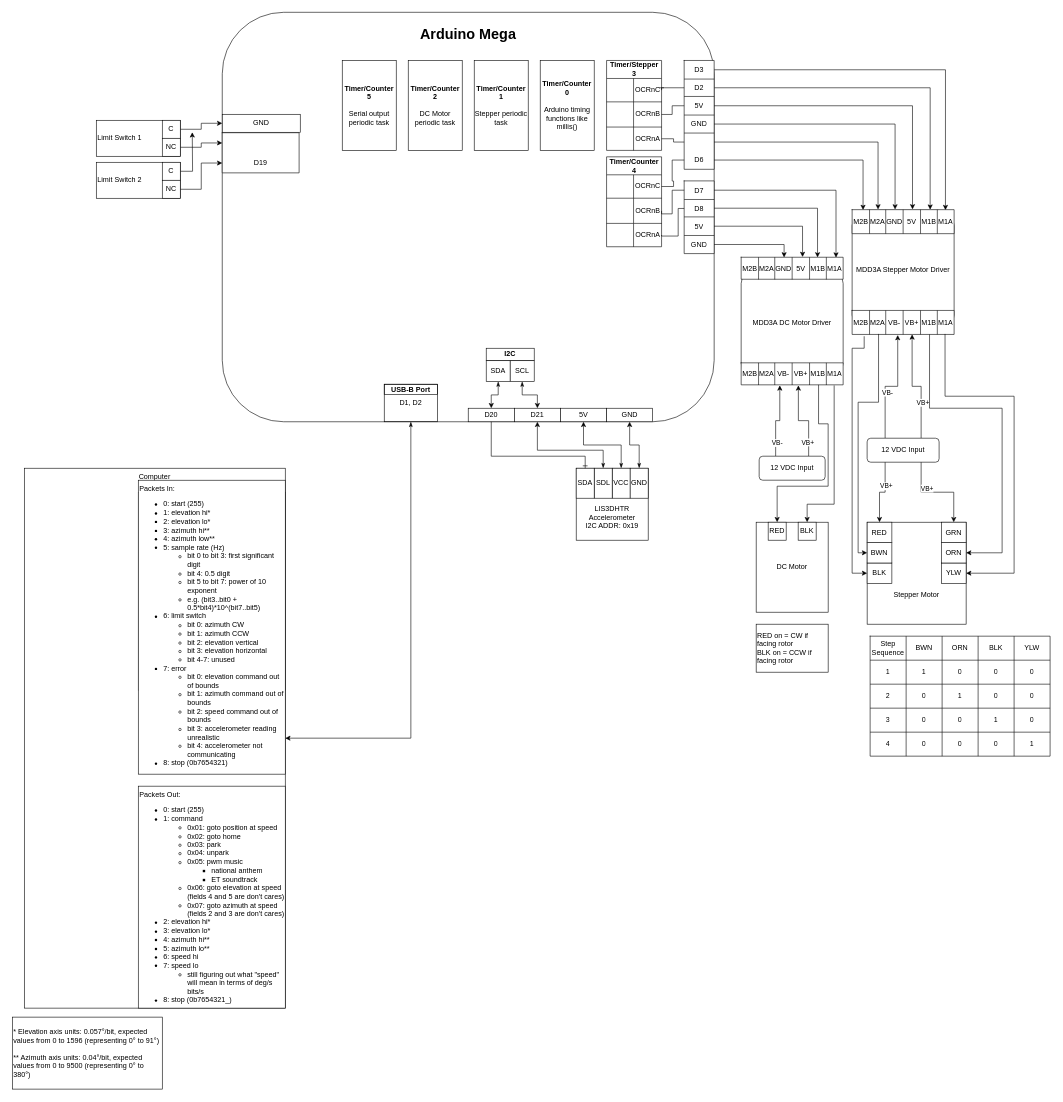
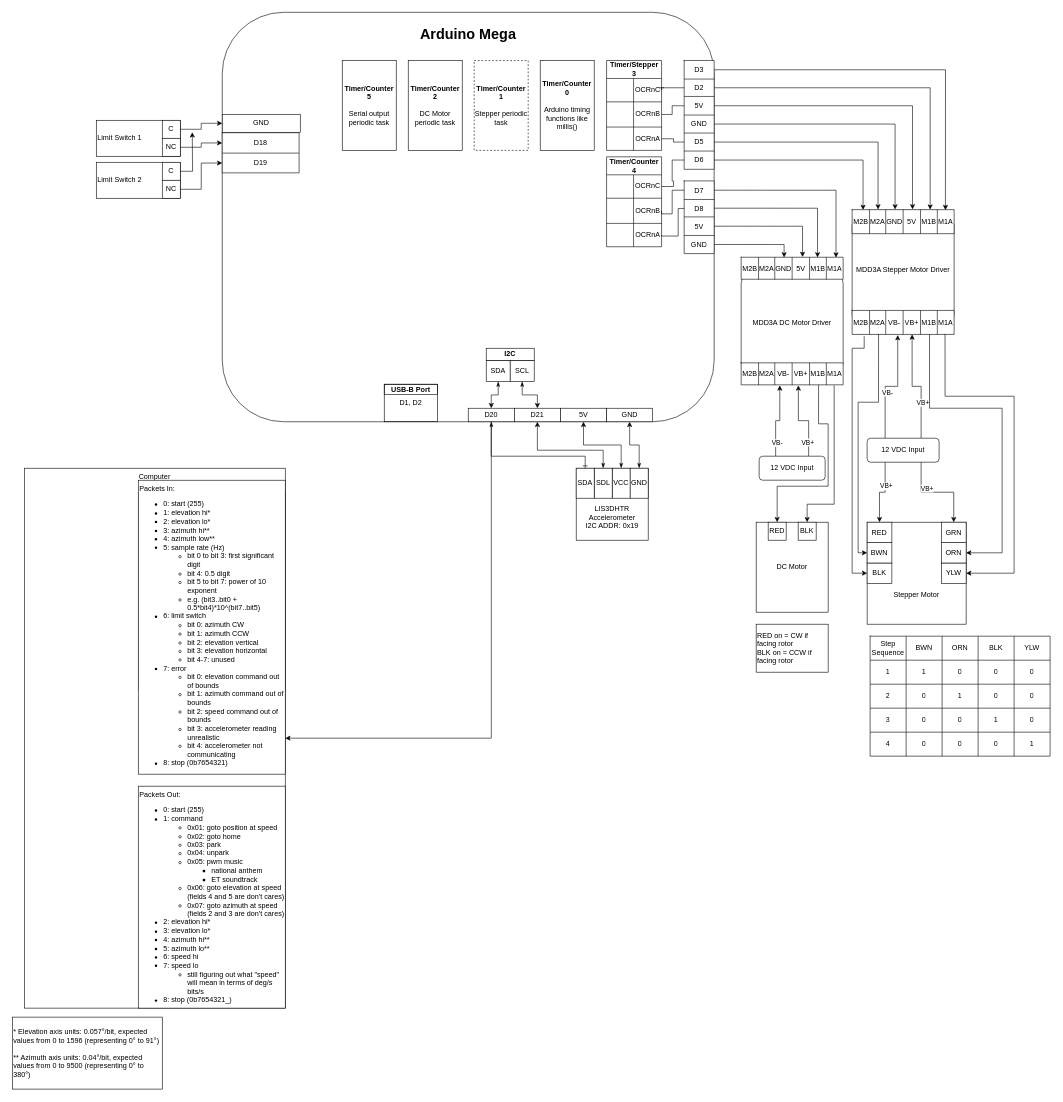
(501, 106) -> (501, 106)
none -> (699, 142)
none -> (261, 143)
(411, 427) -> (491, 640)
